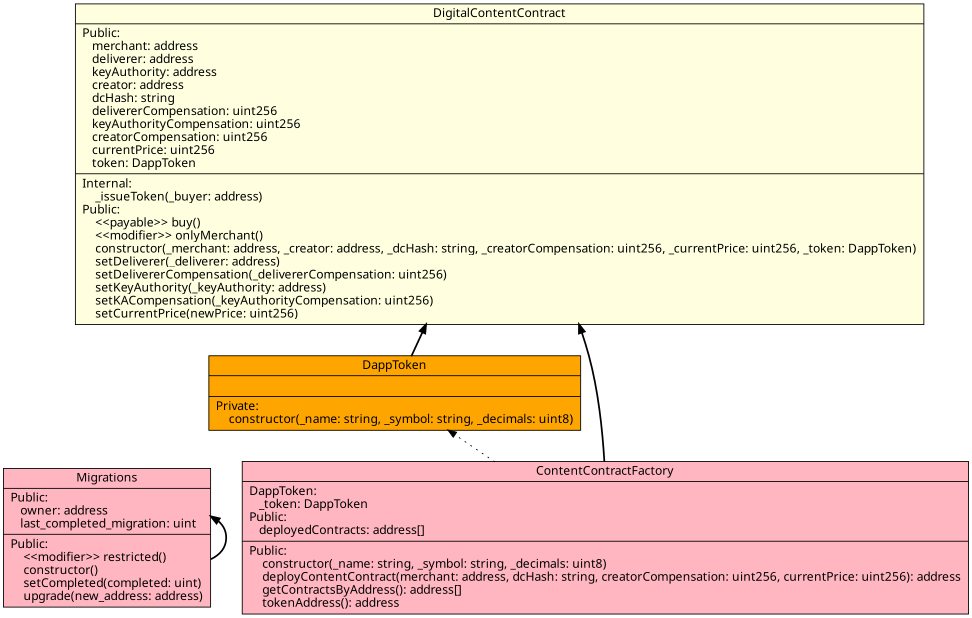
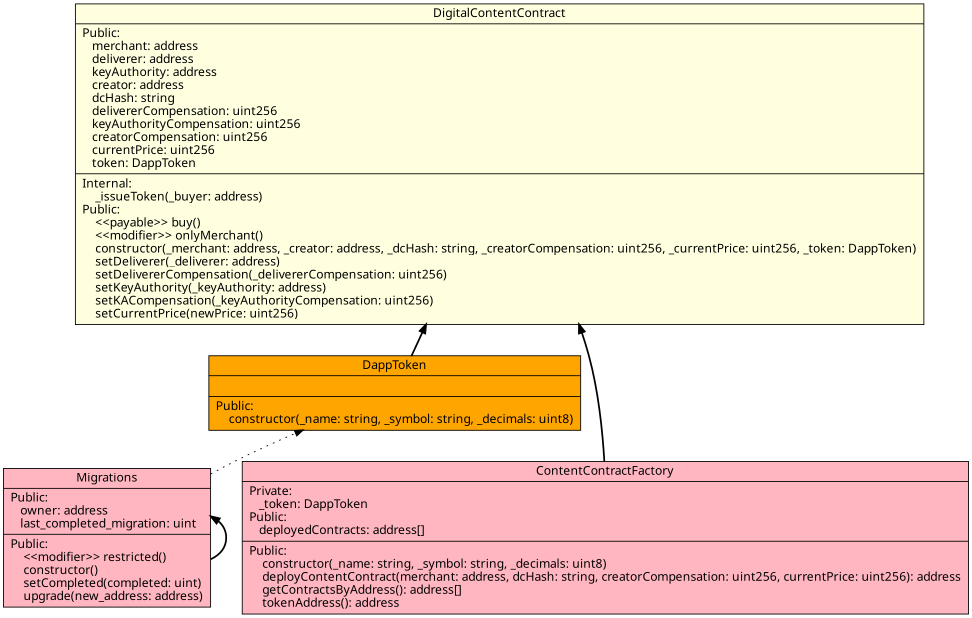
(237, 406) -> (235, 406)
(475, 448) -> (253, 453)
(283, 491) -> (271, 491)
